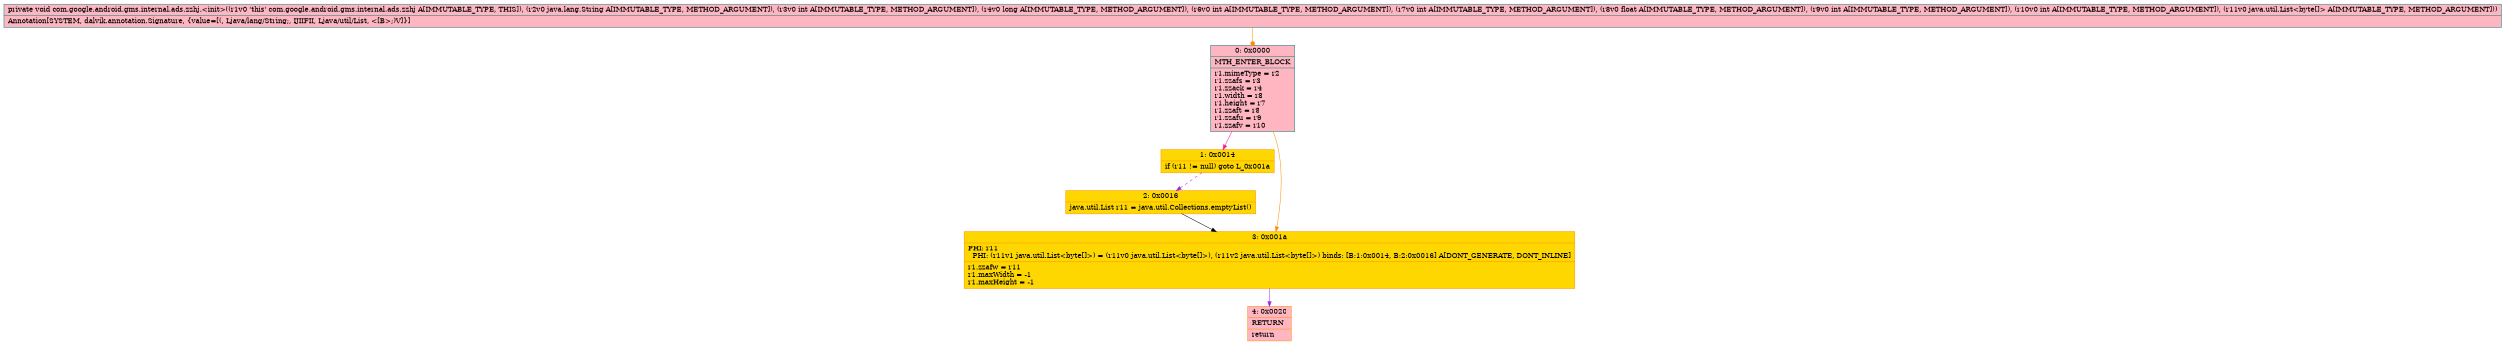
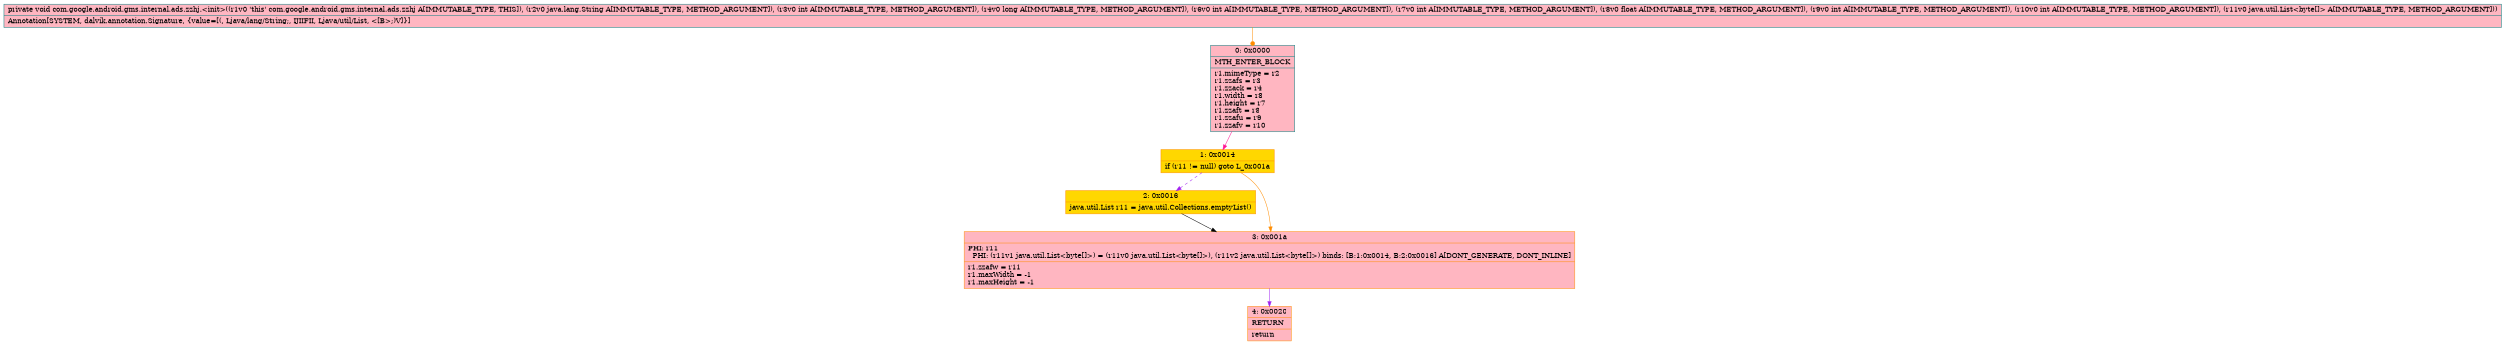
(1281, 179) -> (1263, 196)
(1269, 260) -> (1269, 260)
